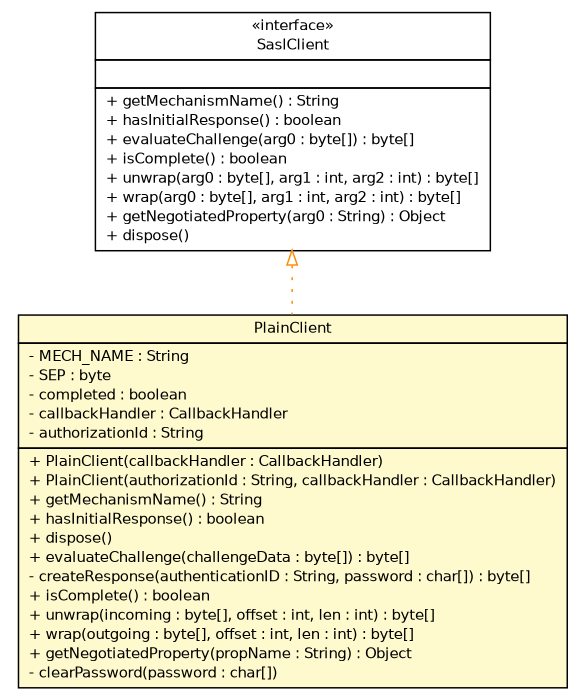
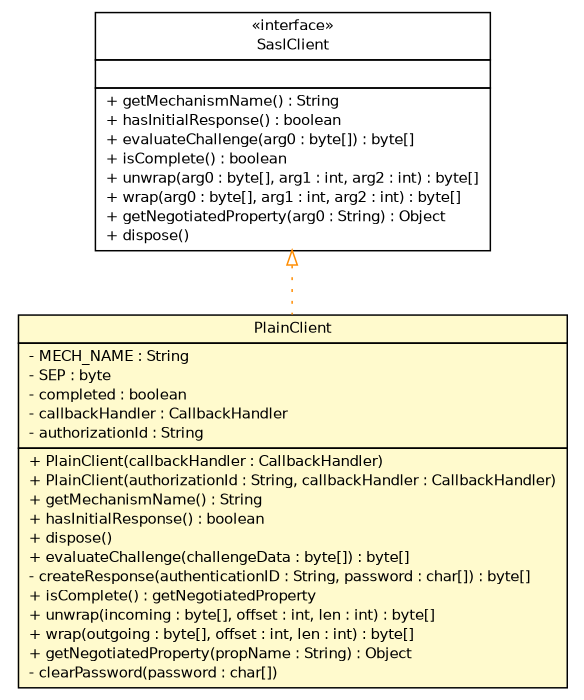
(120, 596) -> (173, 596)
